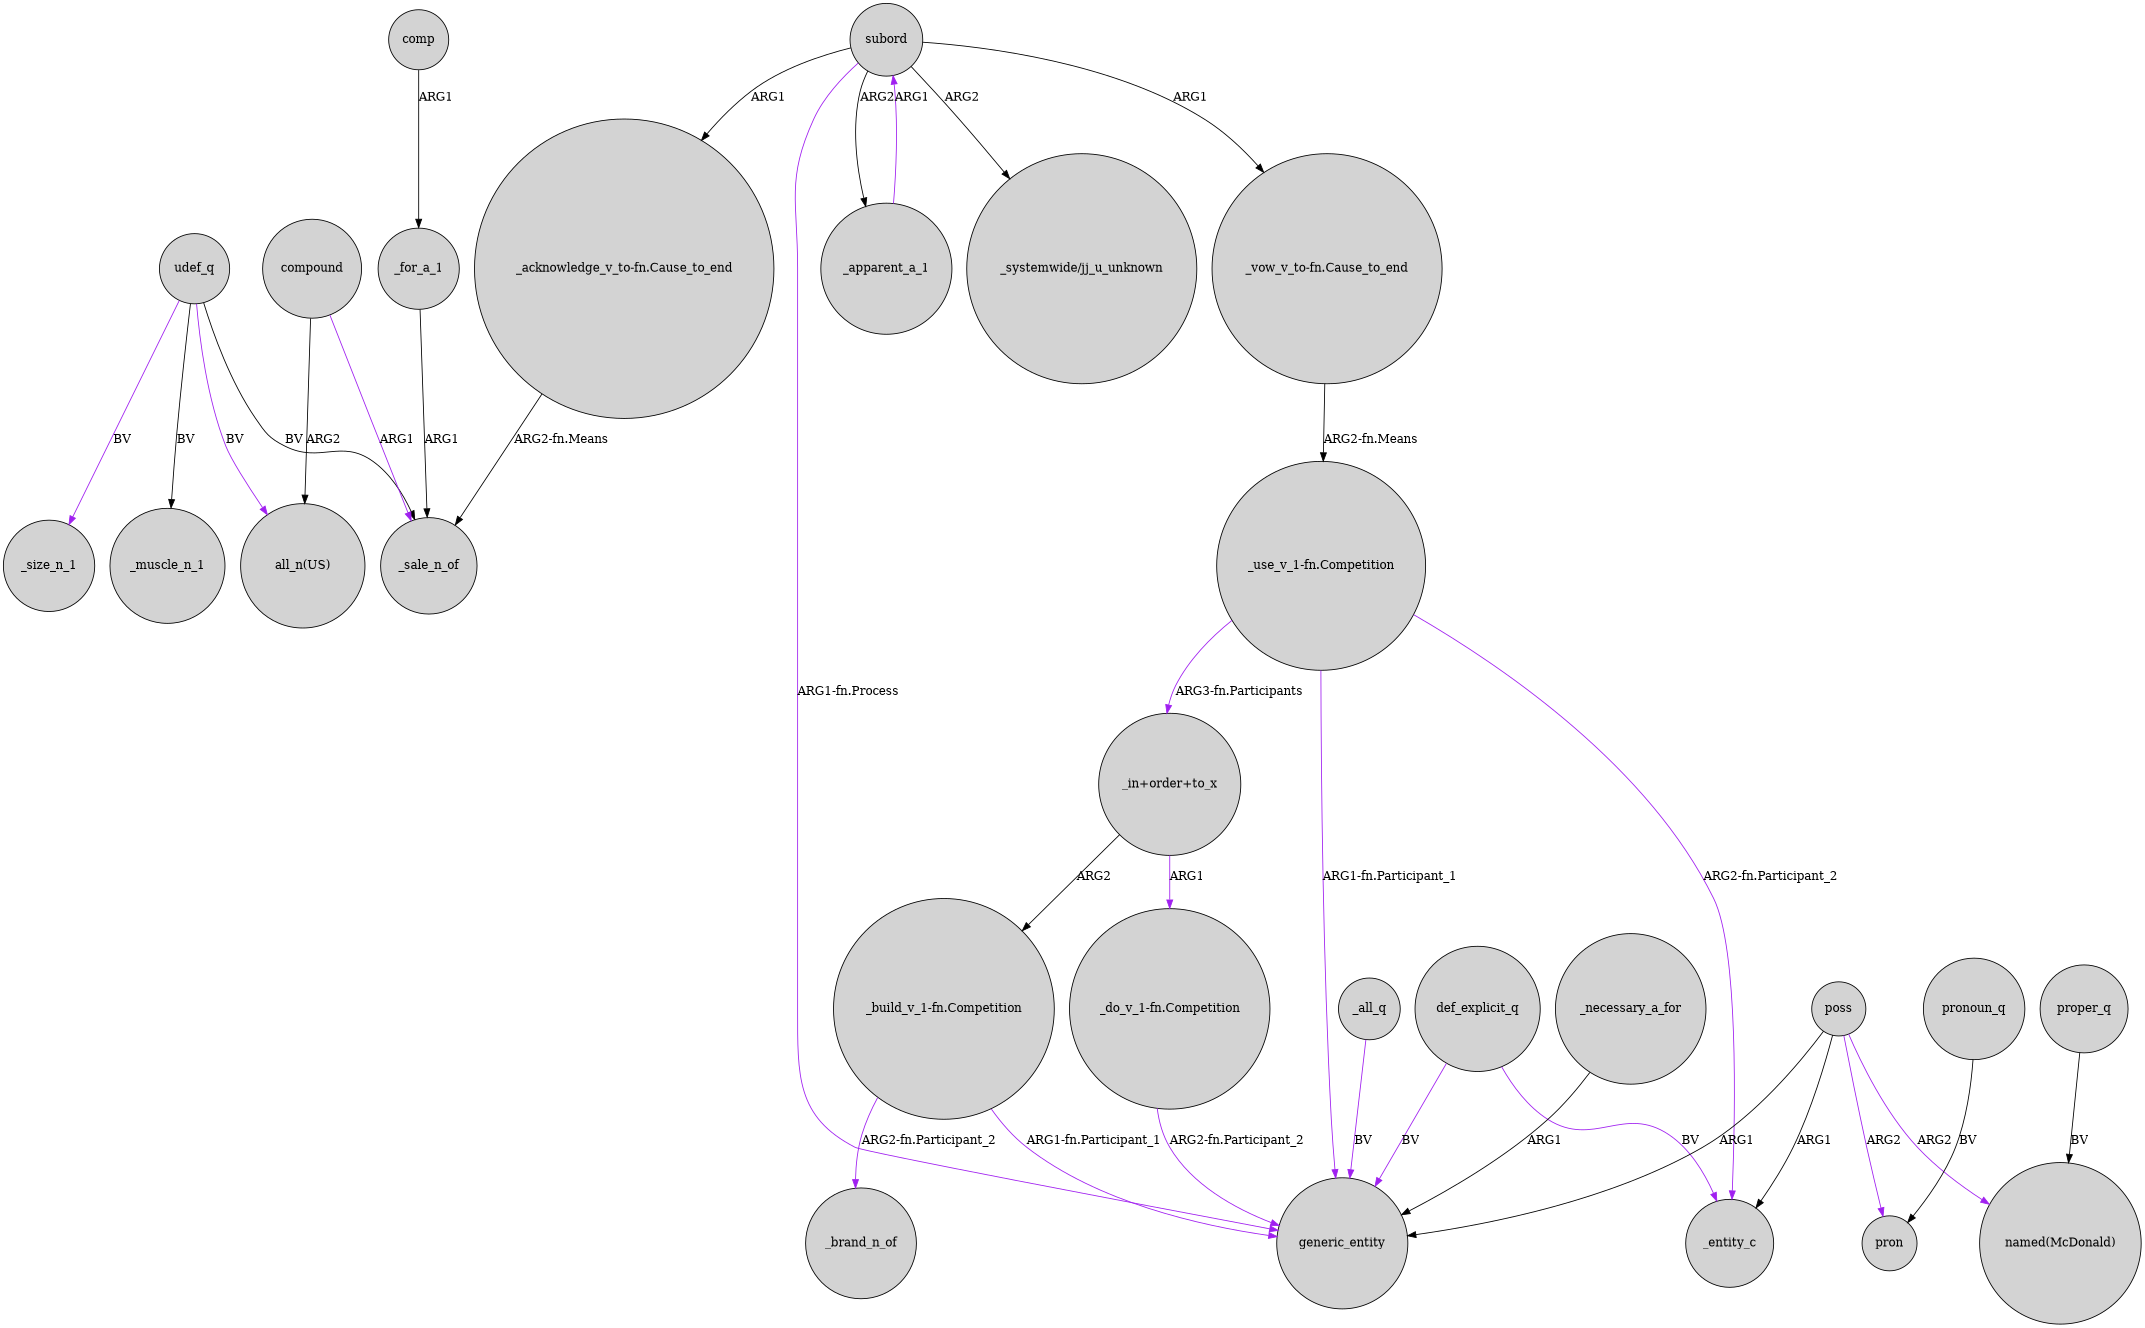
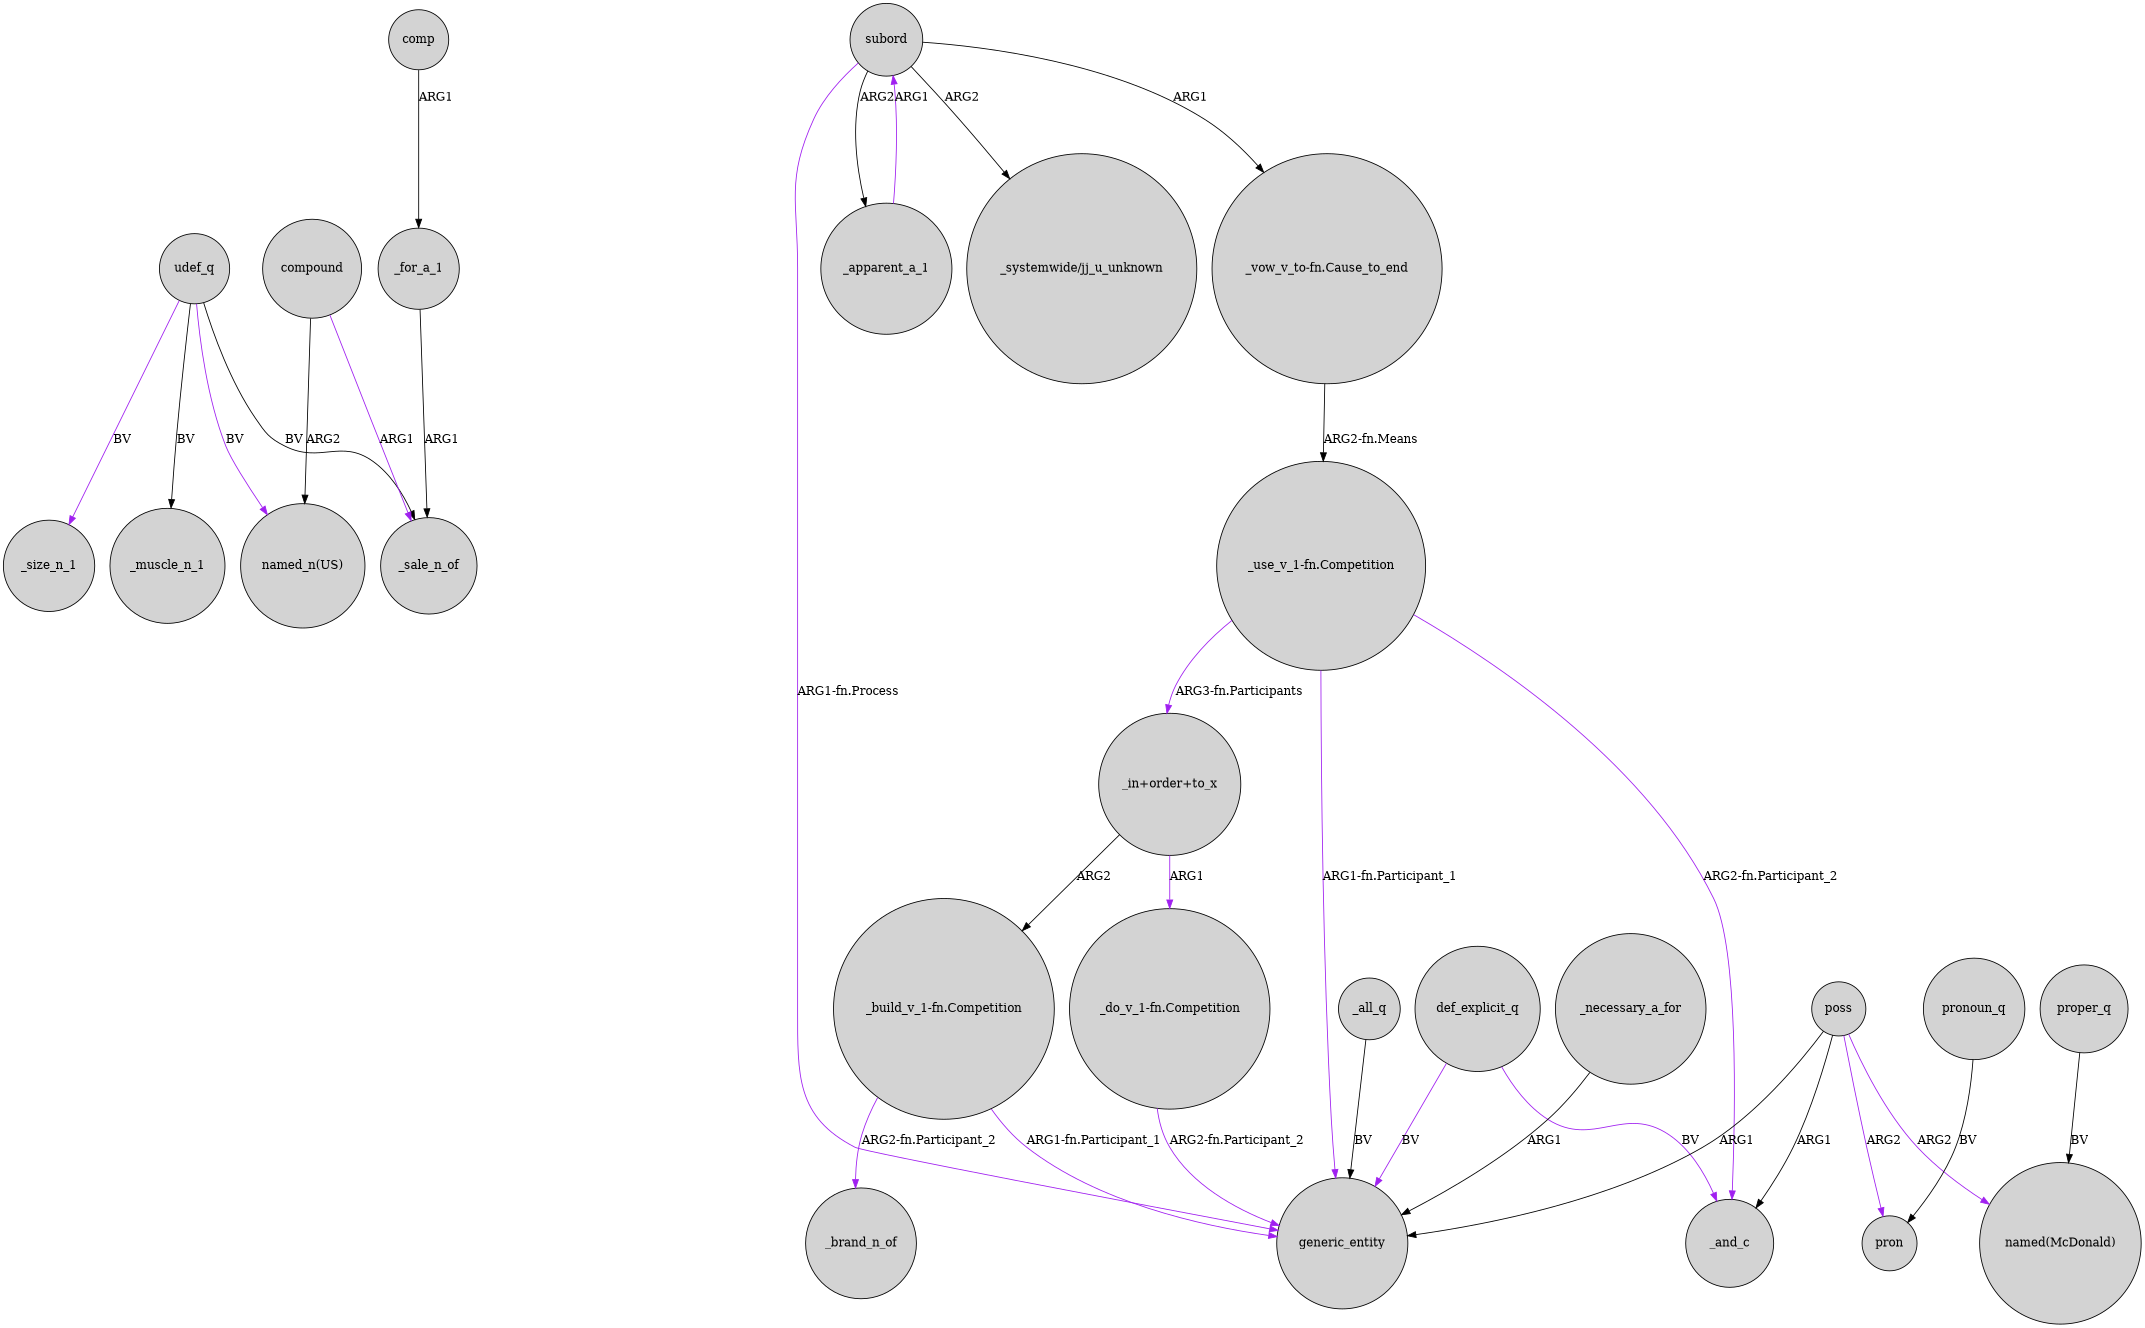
(624, 269) -> none
(303, 566) -> (303, 566)
(1358, 1105) -> (1358, 1105)
(1730, 1243) -> (1730, 1243)
